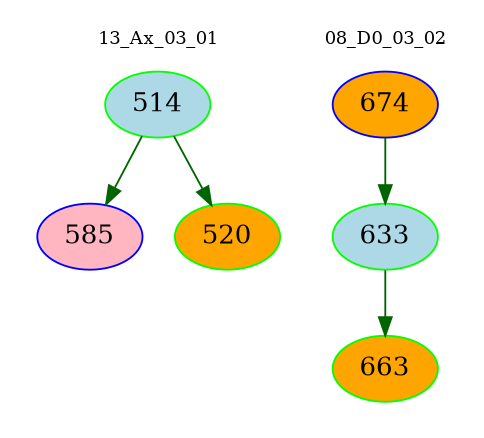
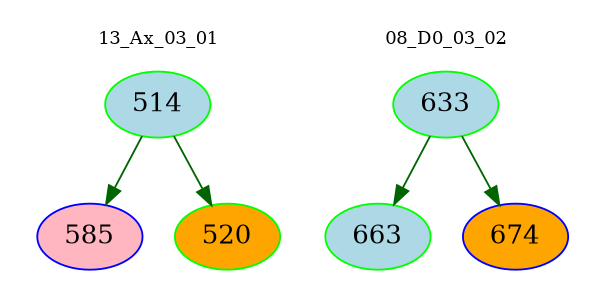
(385, 162) -> (476, 162)
(385, 369) -> (378, 237)
